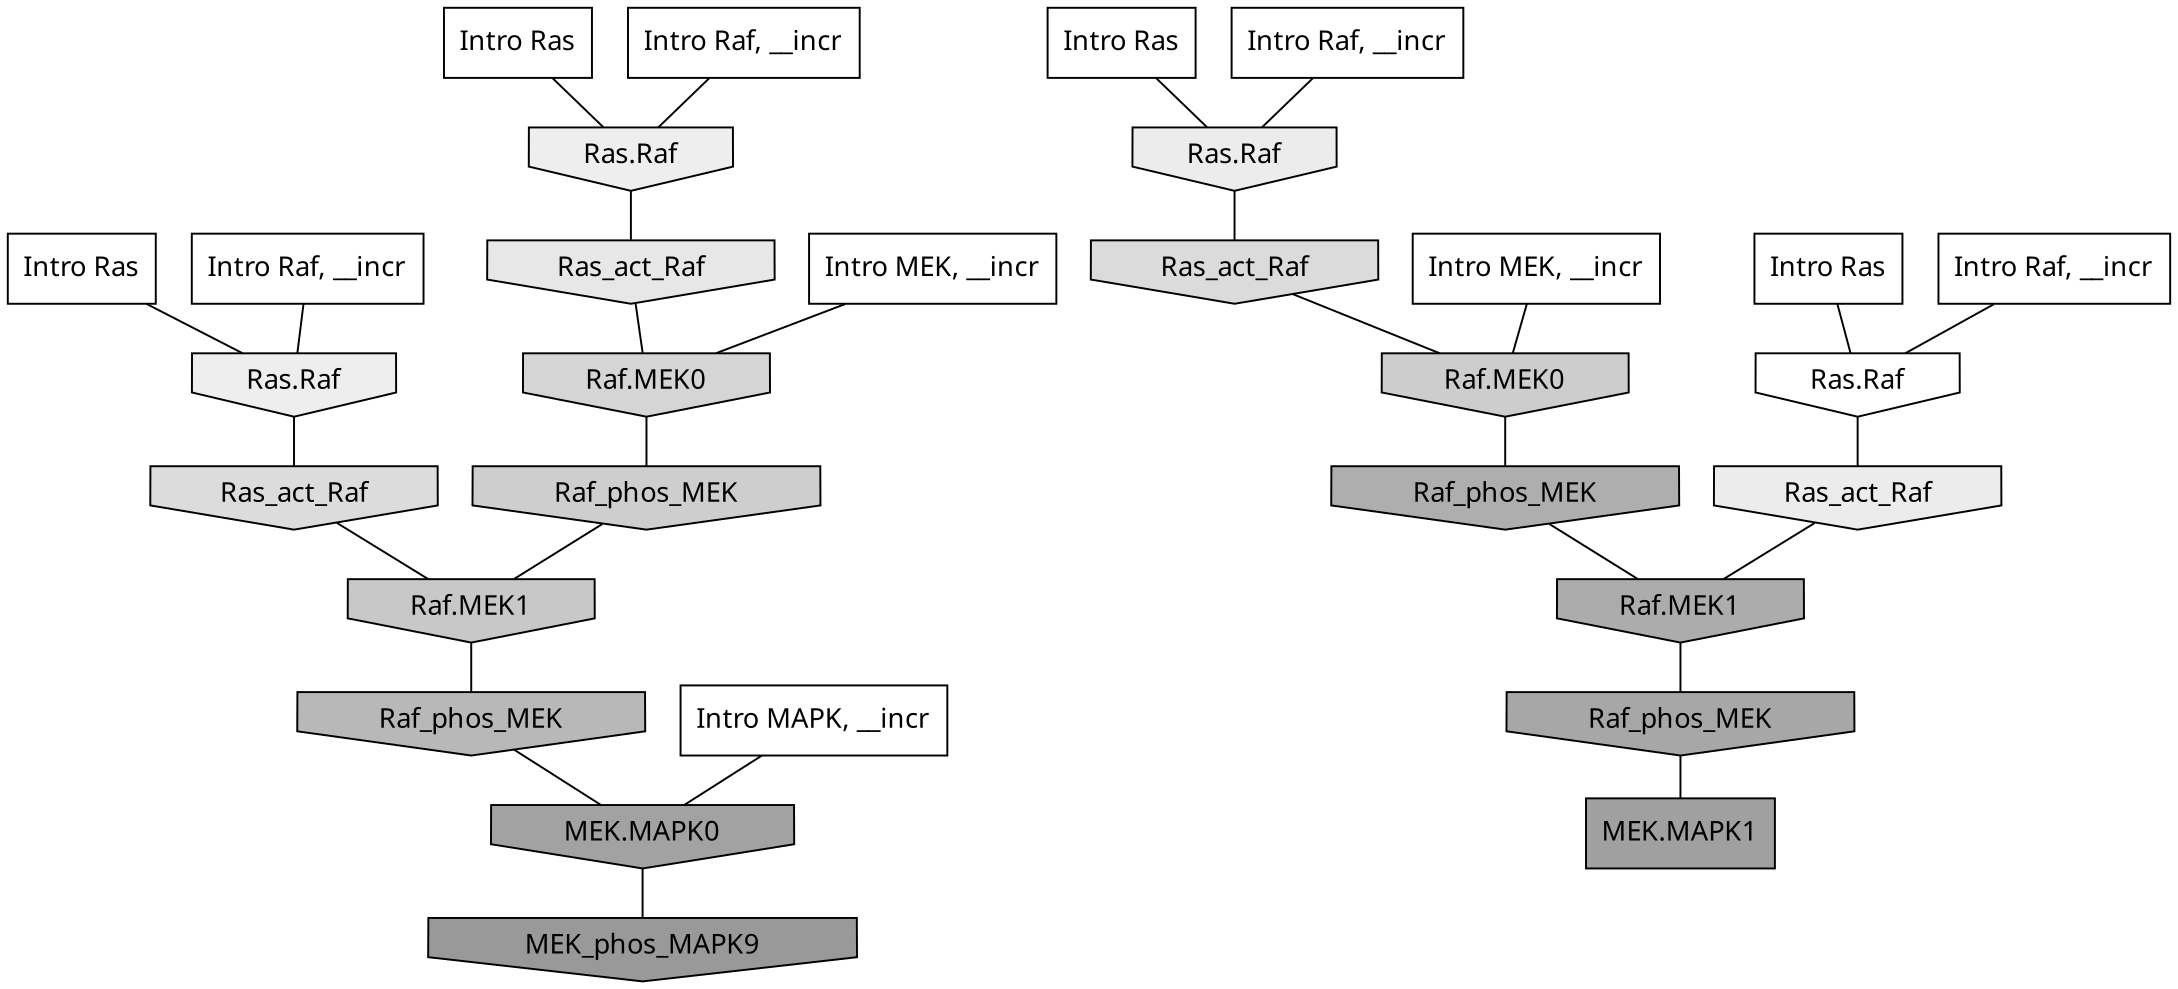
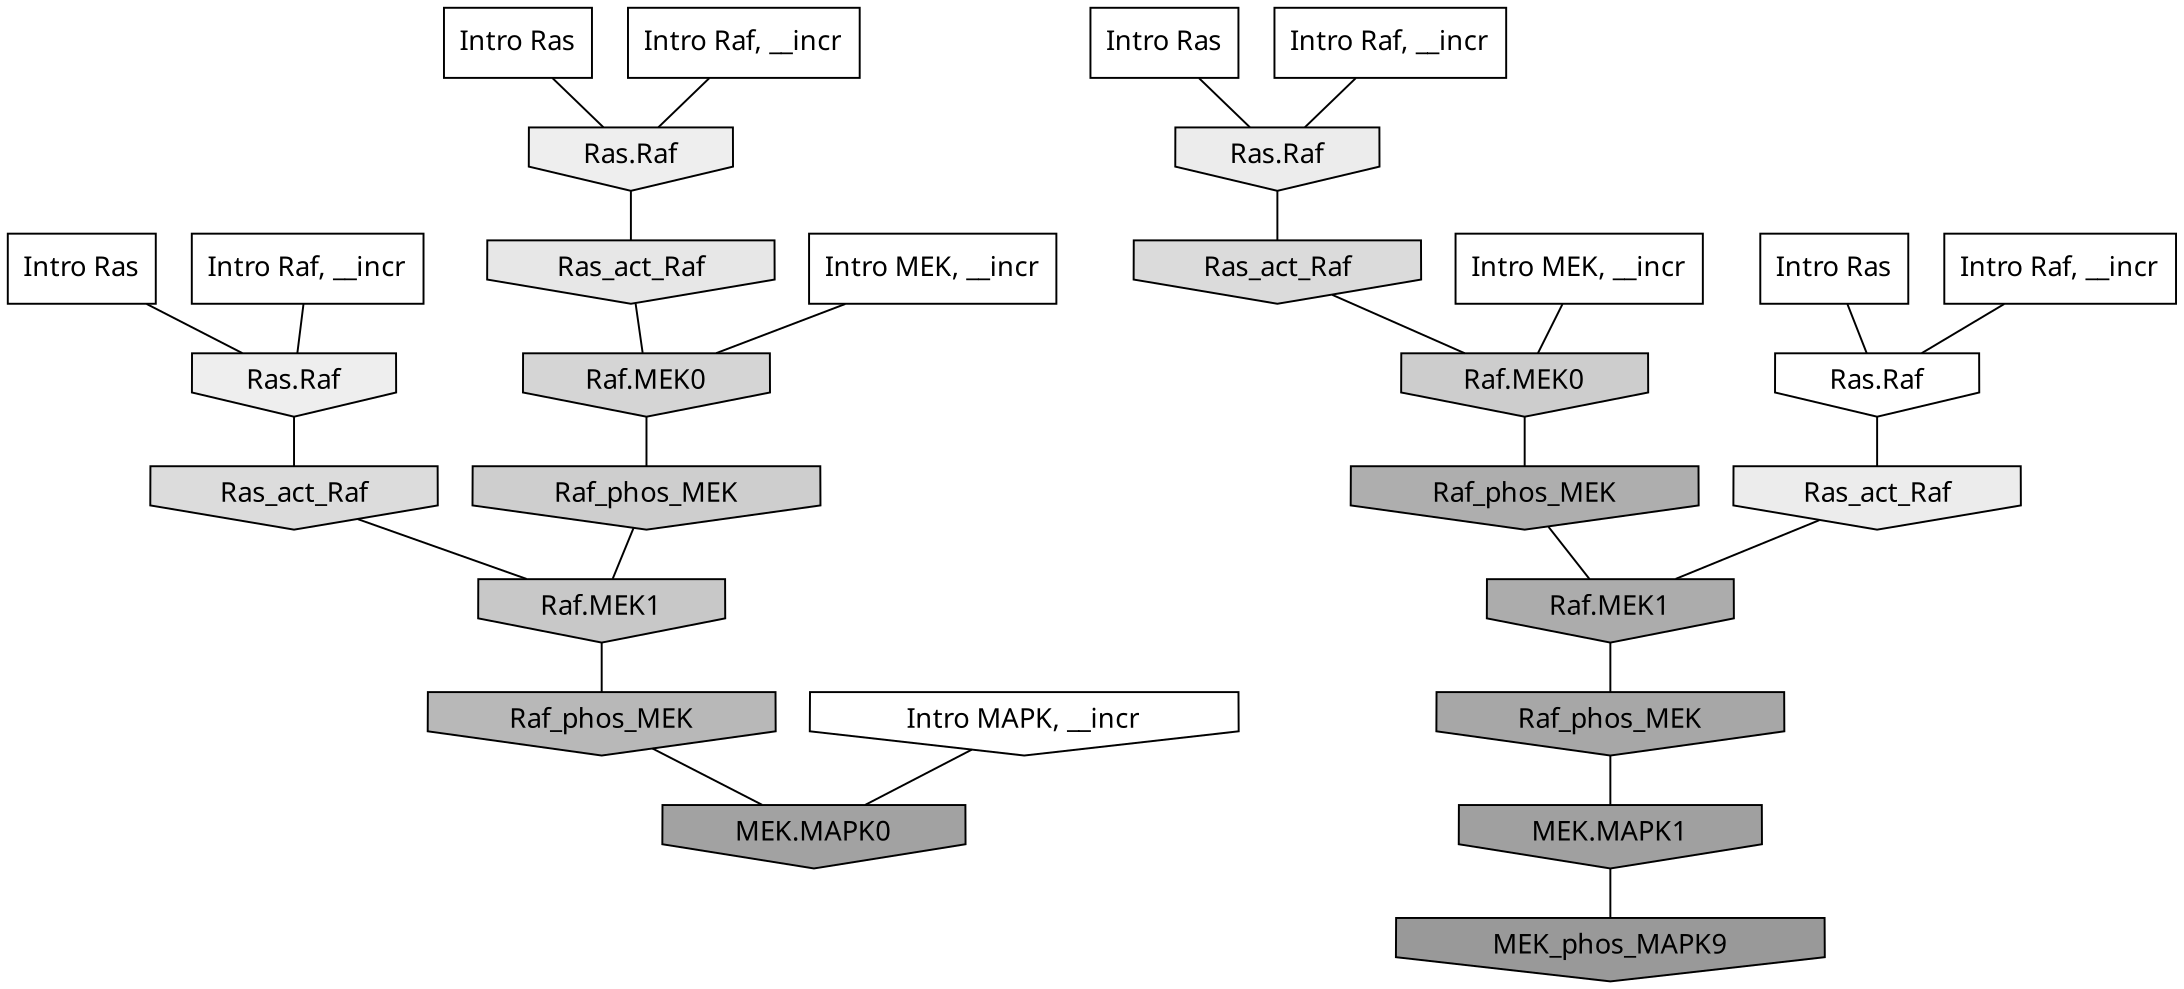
(814, 720) -> (1024, 720)
(1680, 833) -> (1610, 833)
(643, 893) -> (1610, 893)
